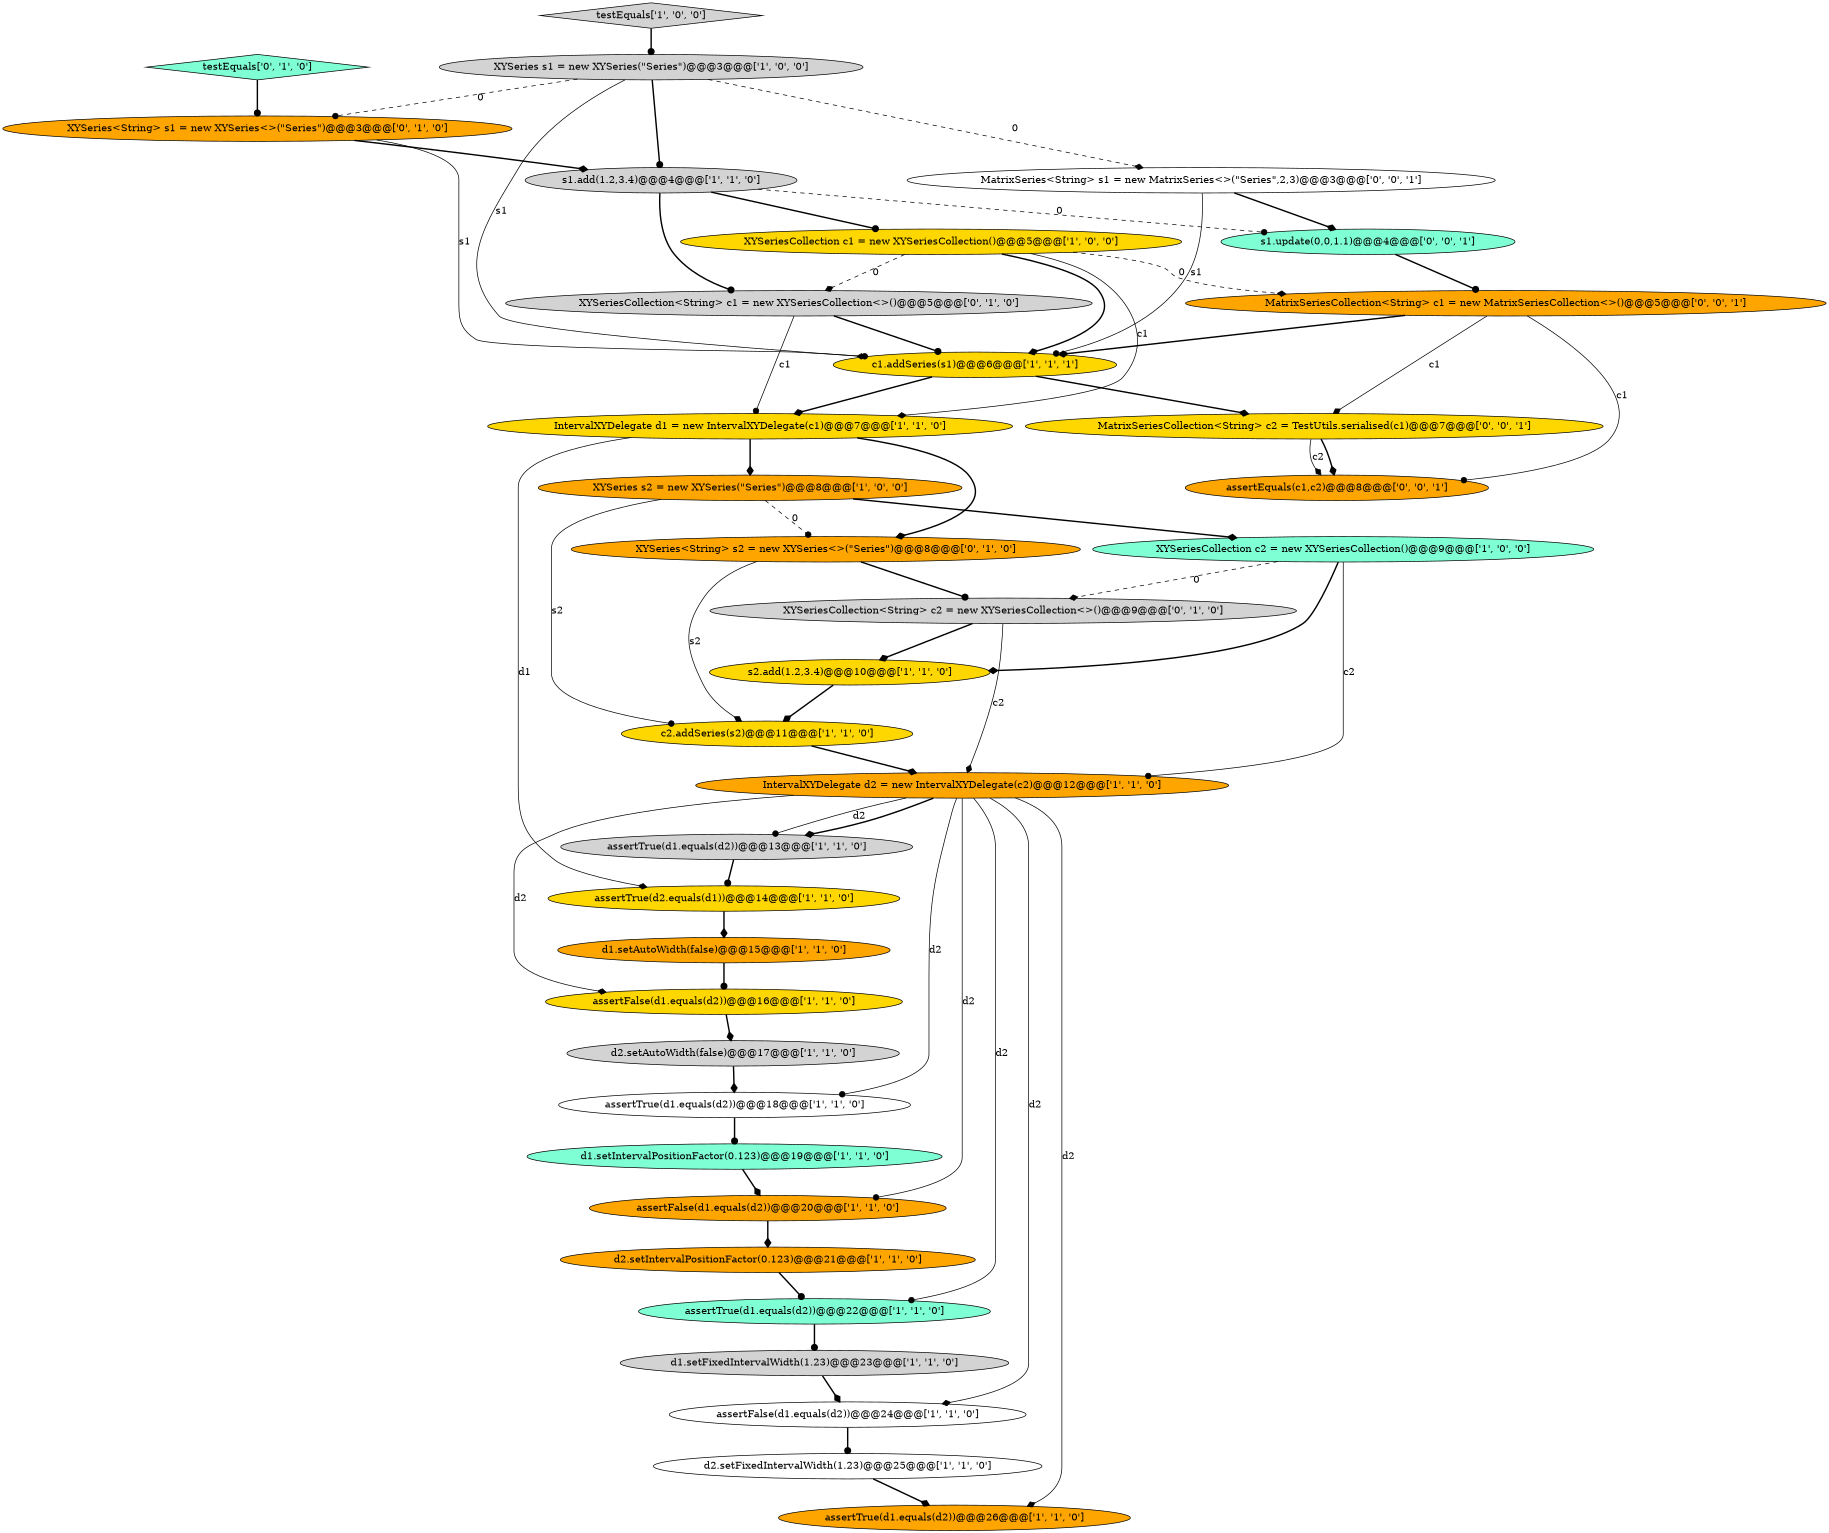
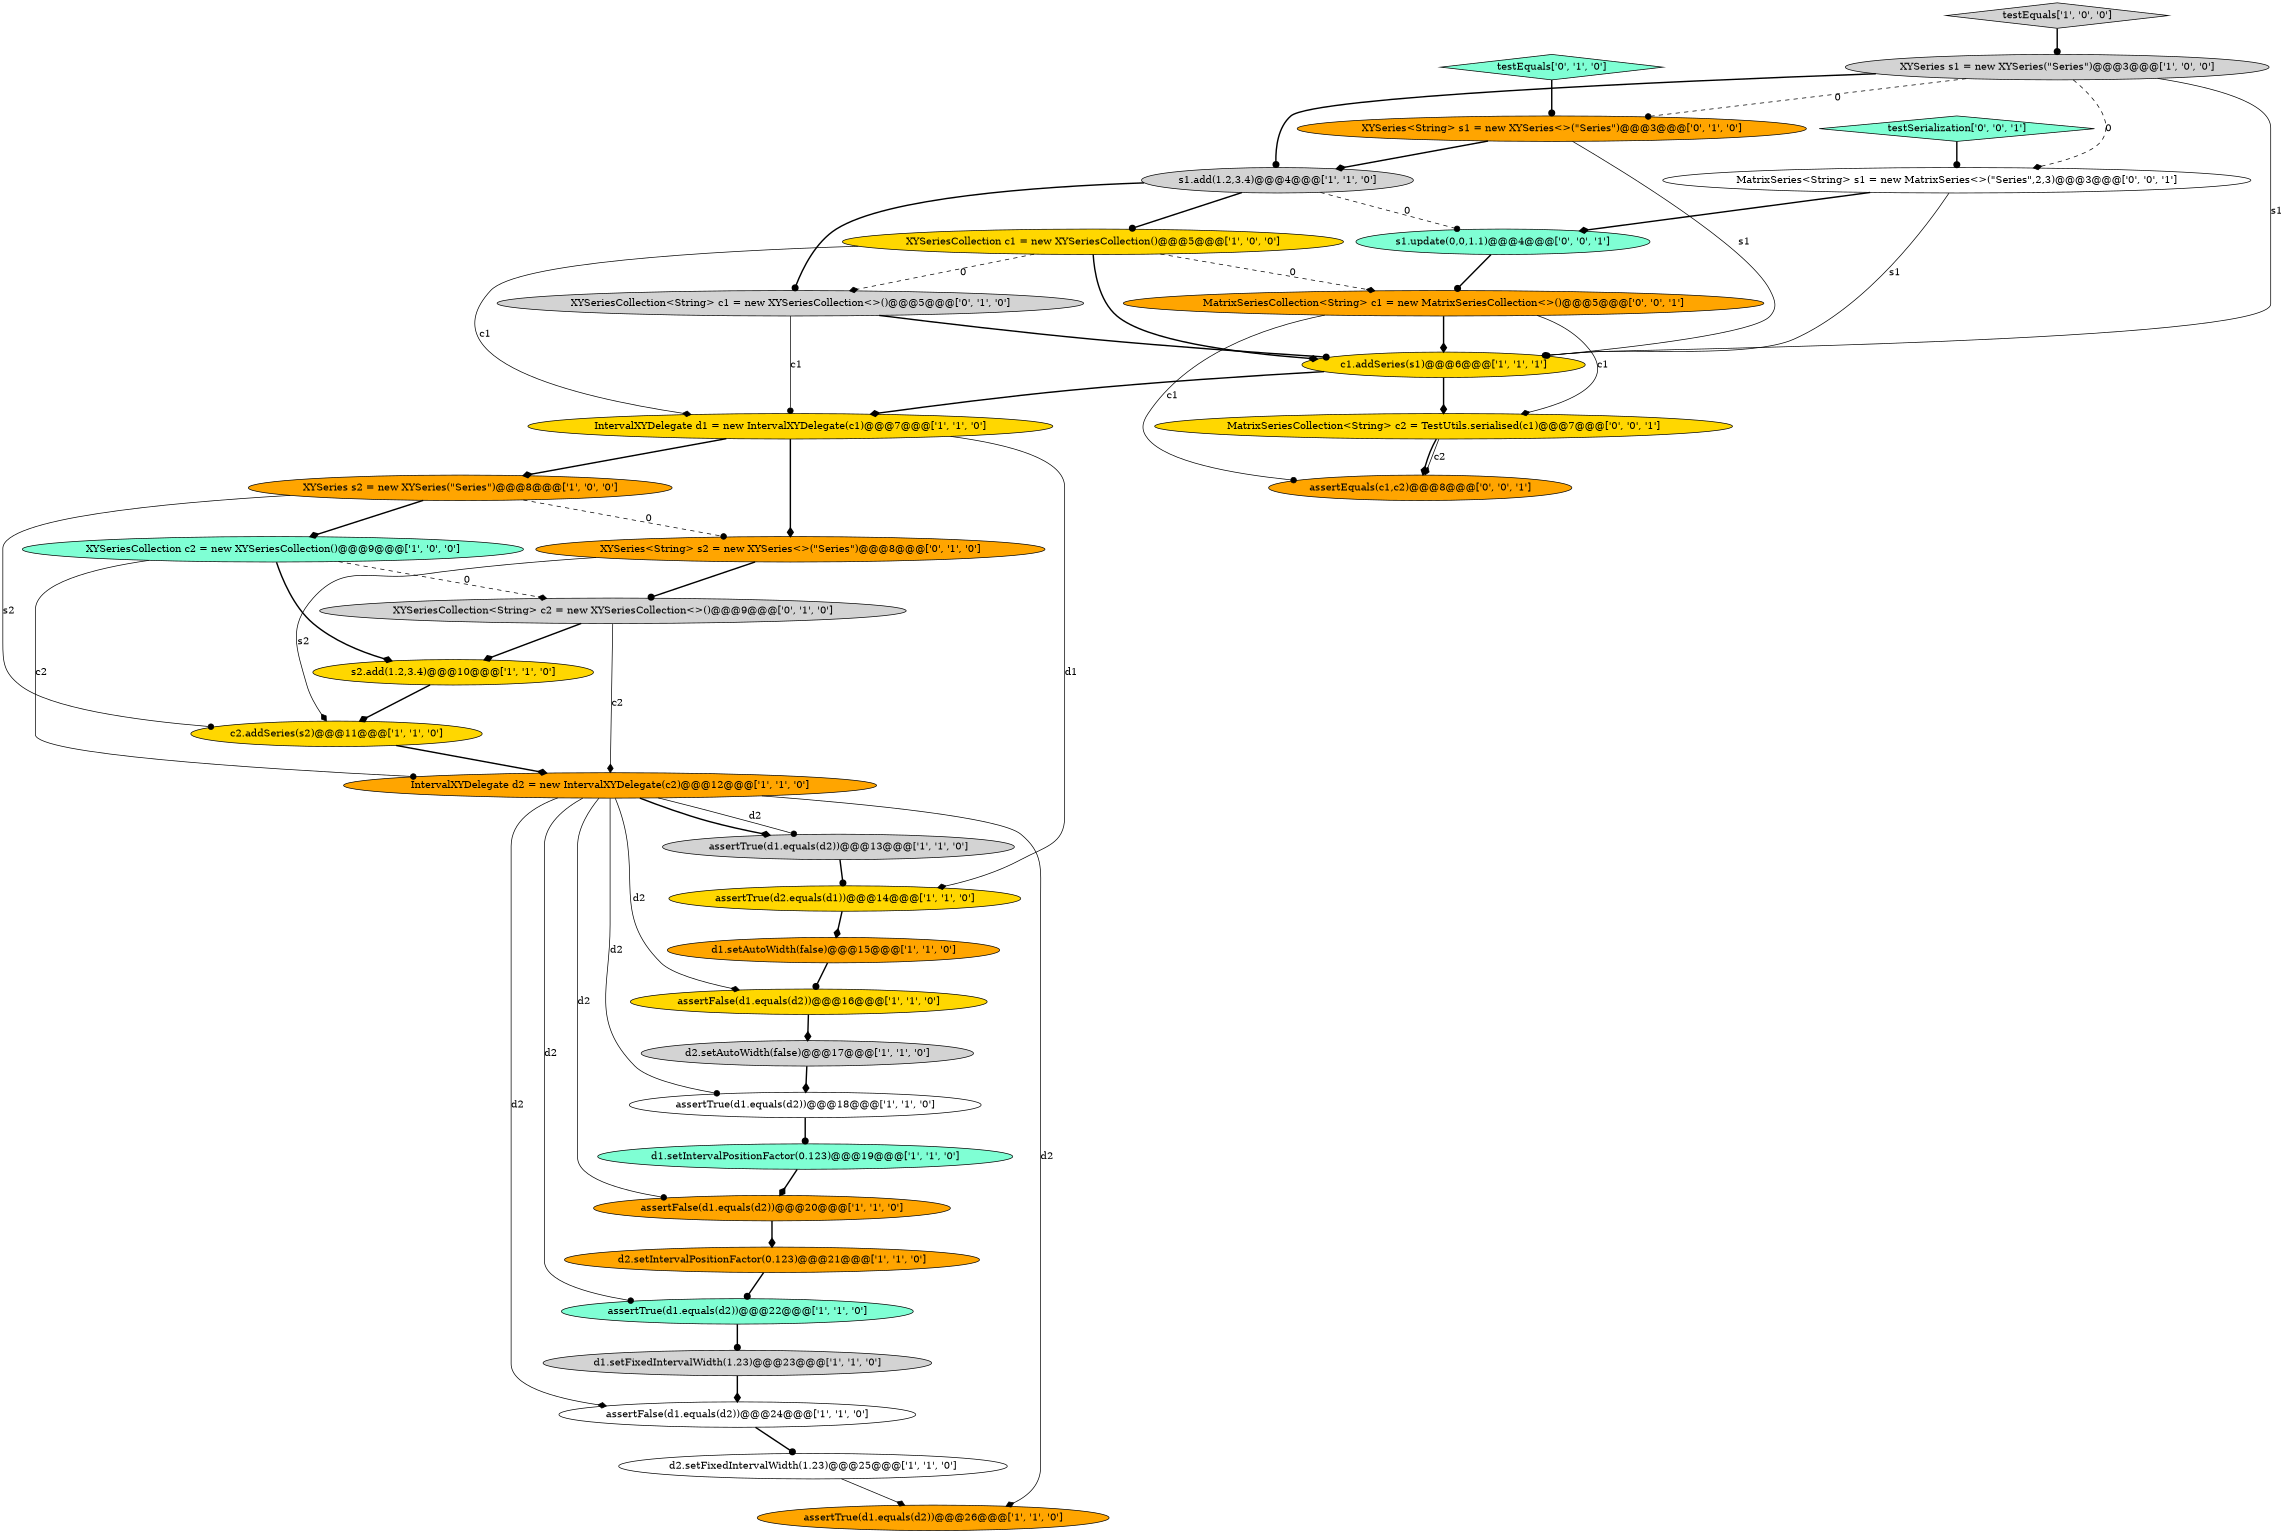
none -> (1957, 129)
(897, 1490) -> (869, 1490)
